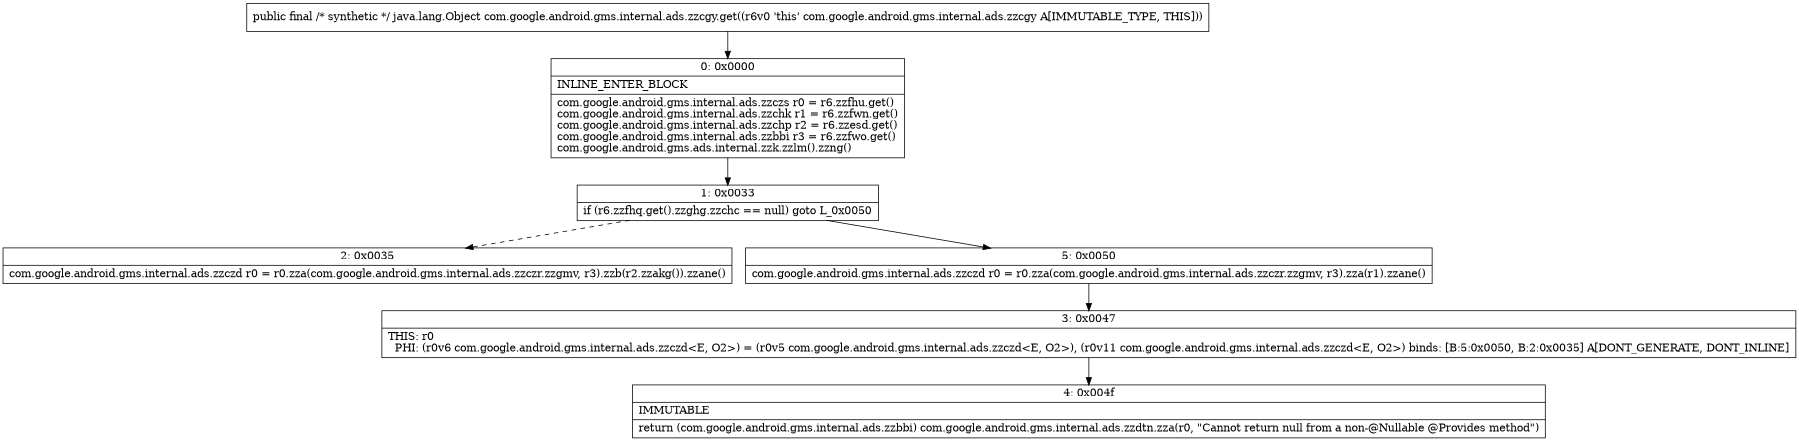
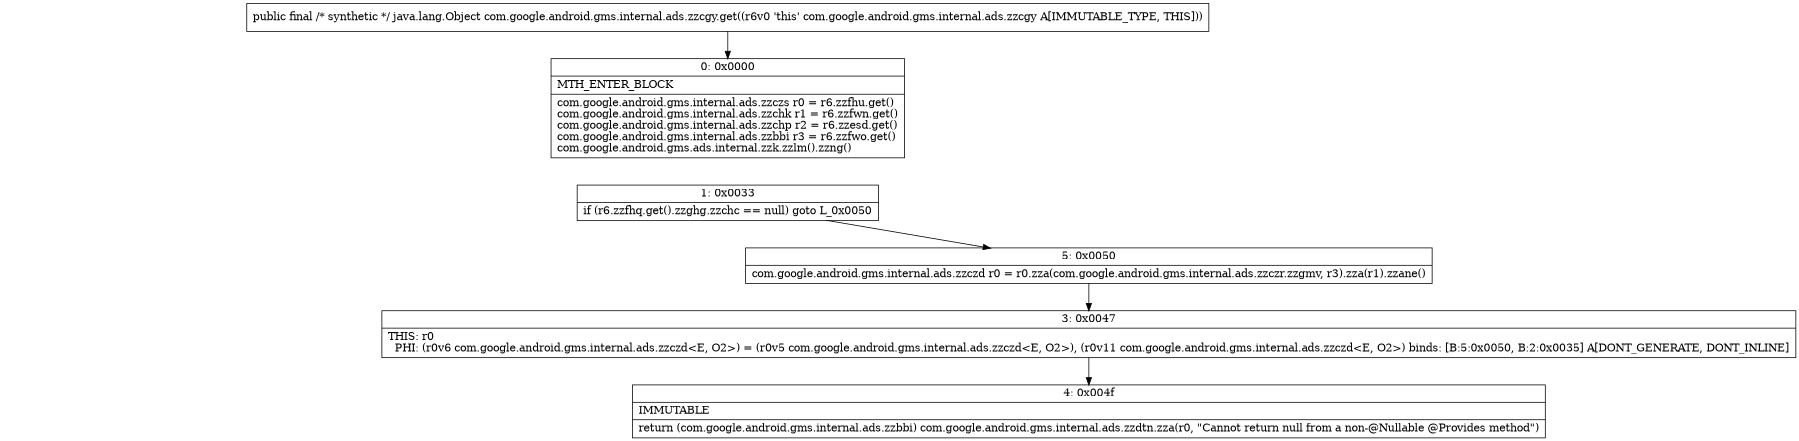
(622, 85) -> (615, 85)
(728, 168) -> none
(367, 266) -> none
